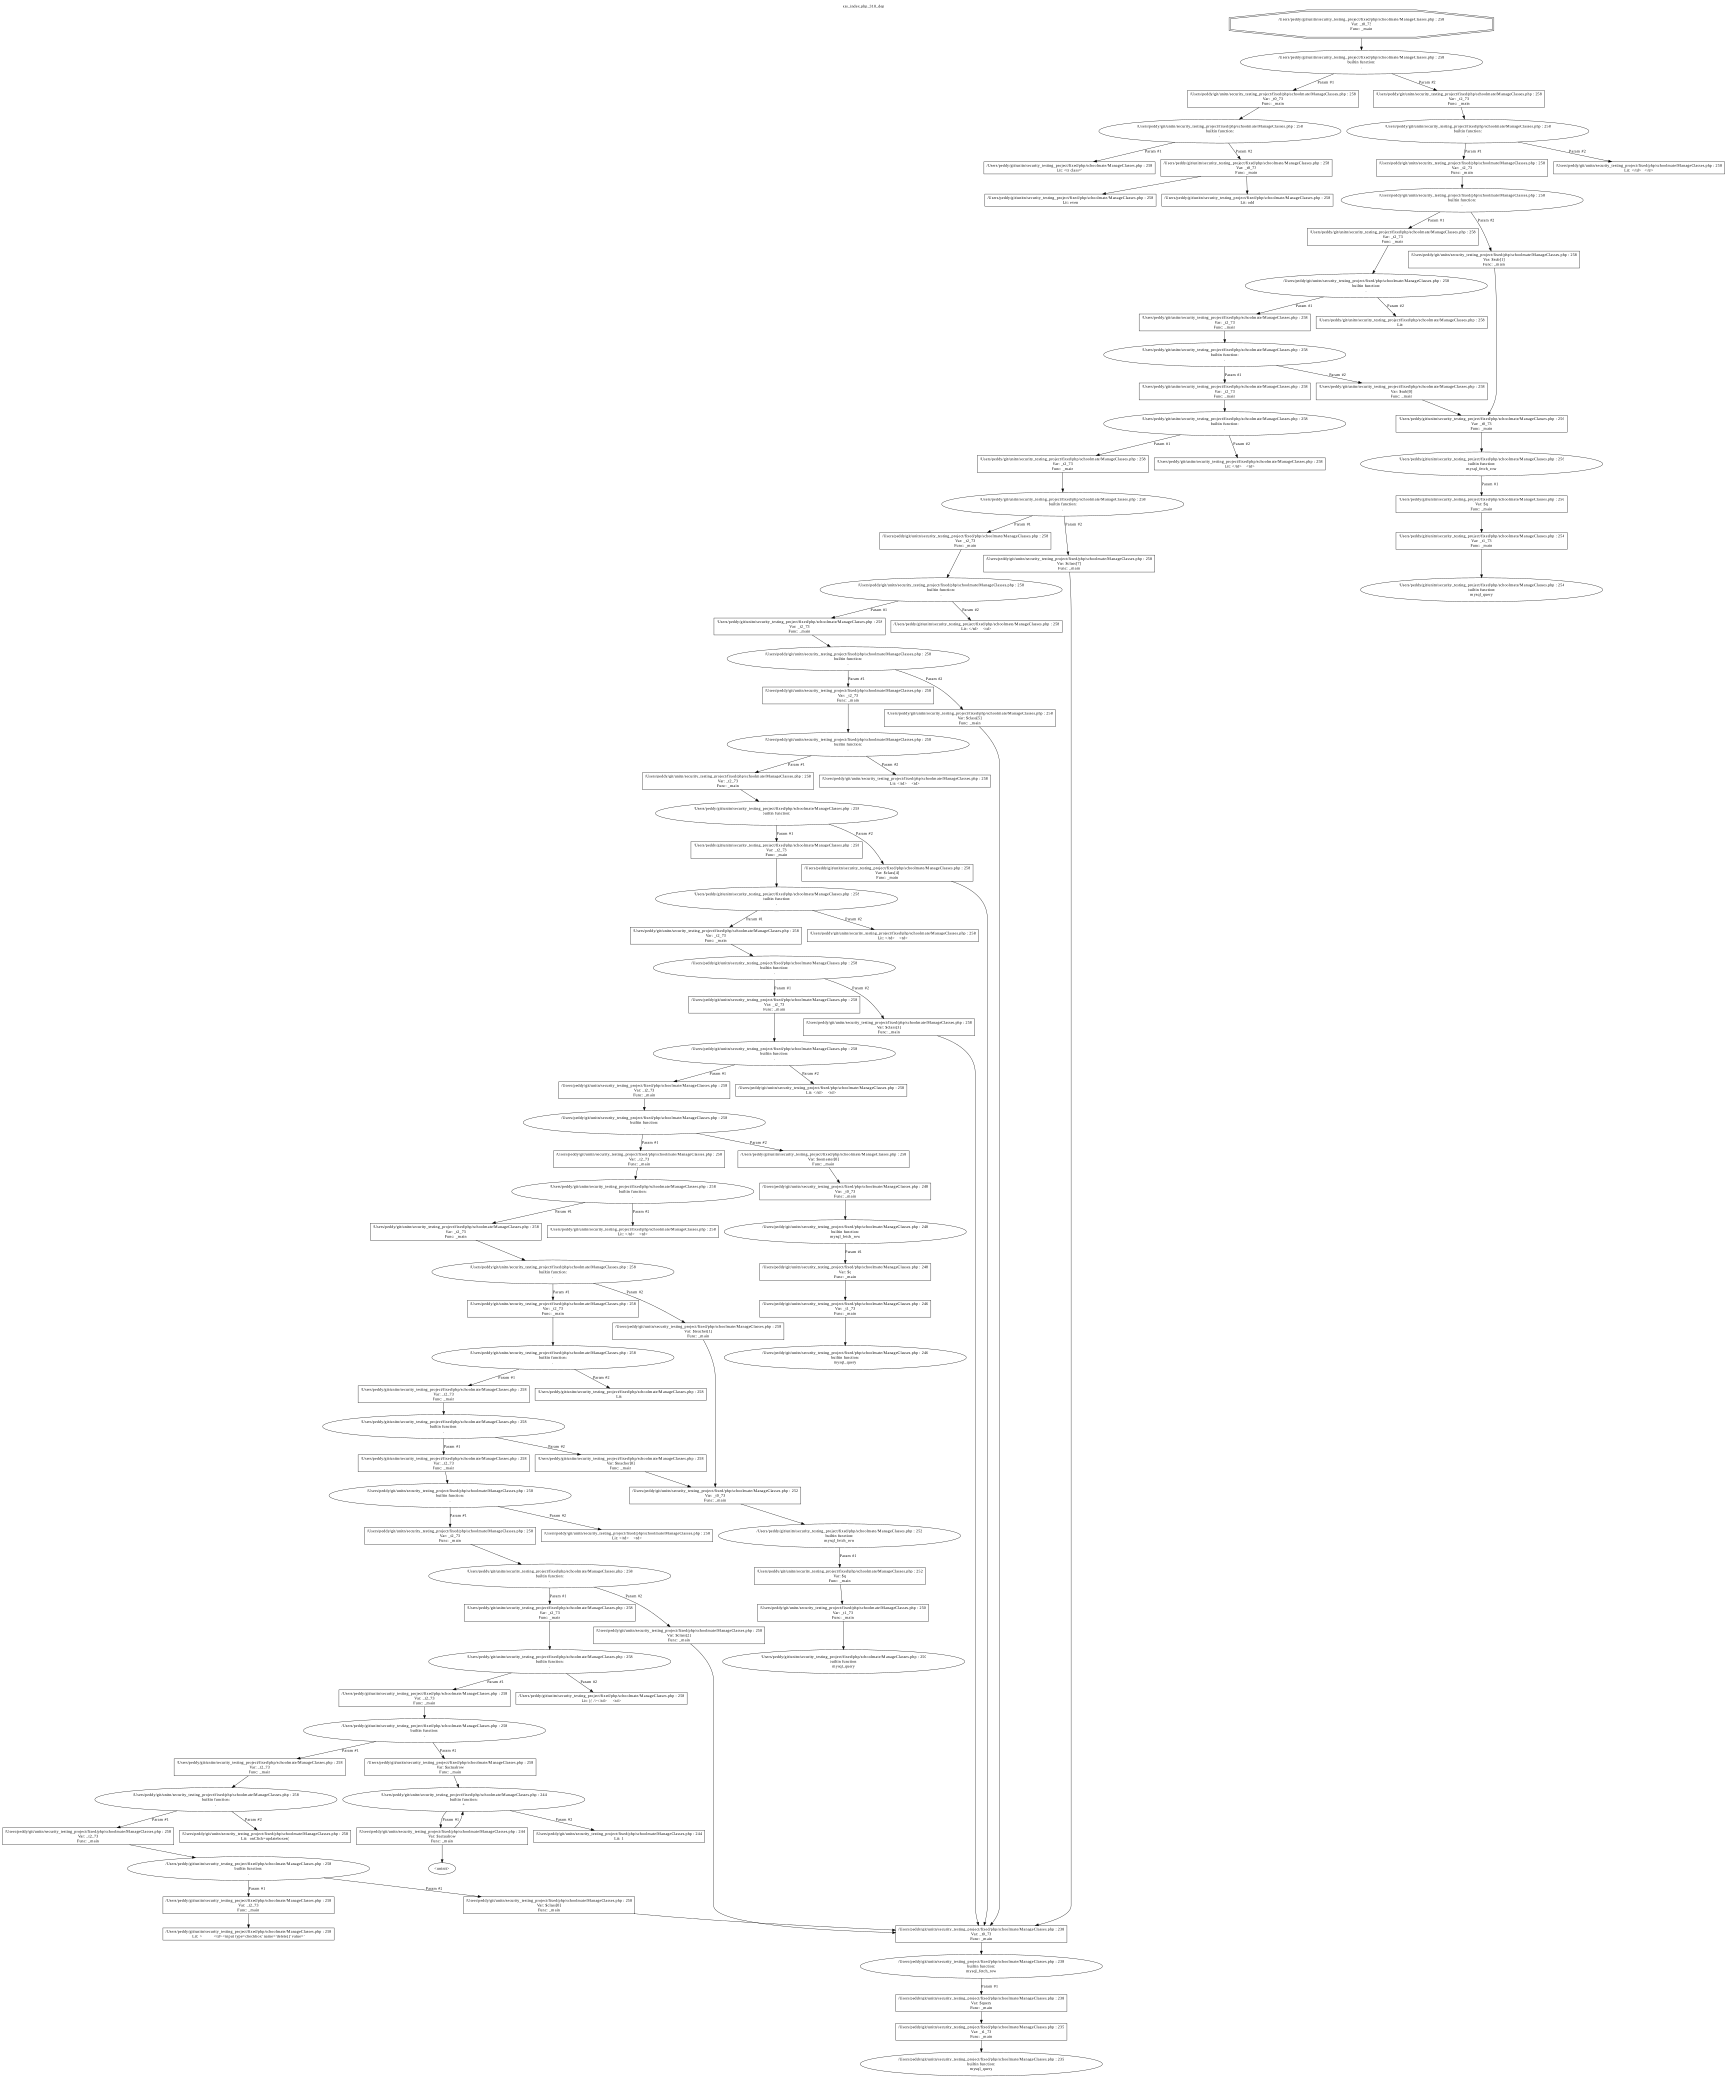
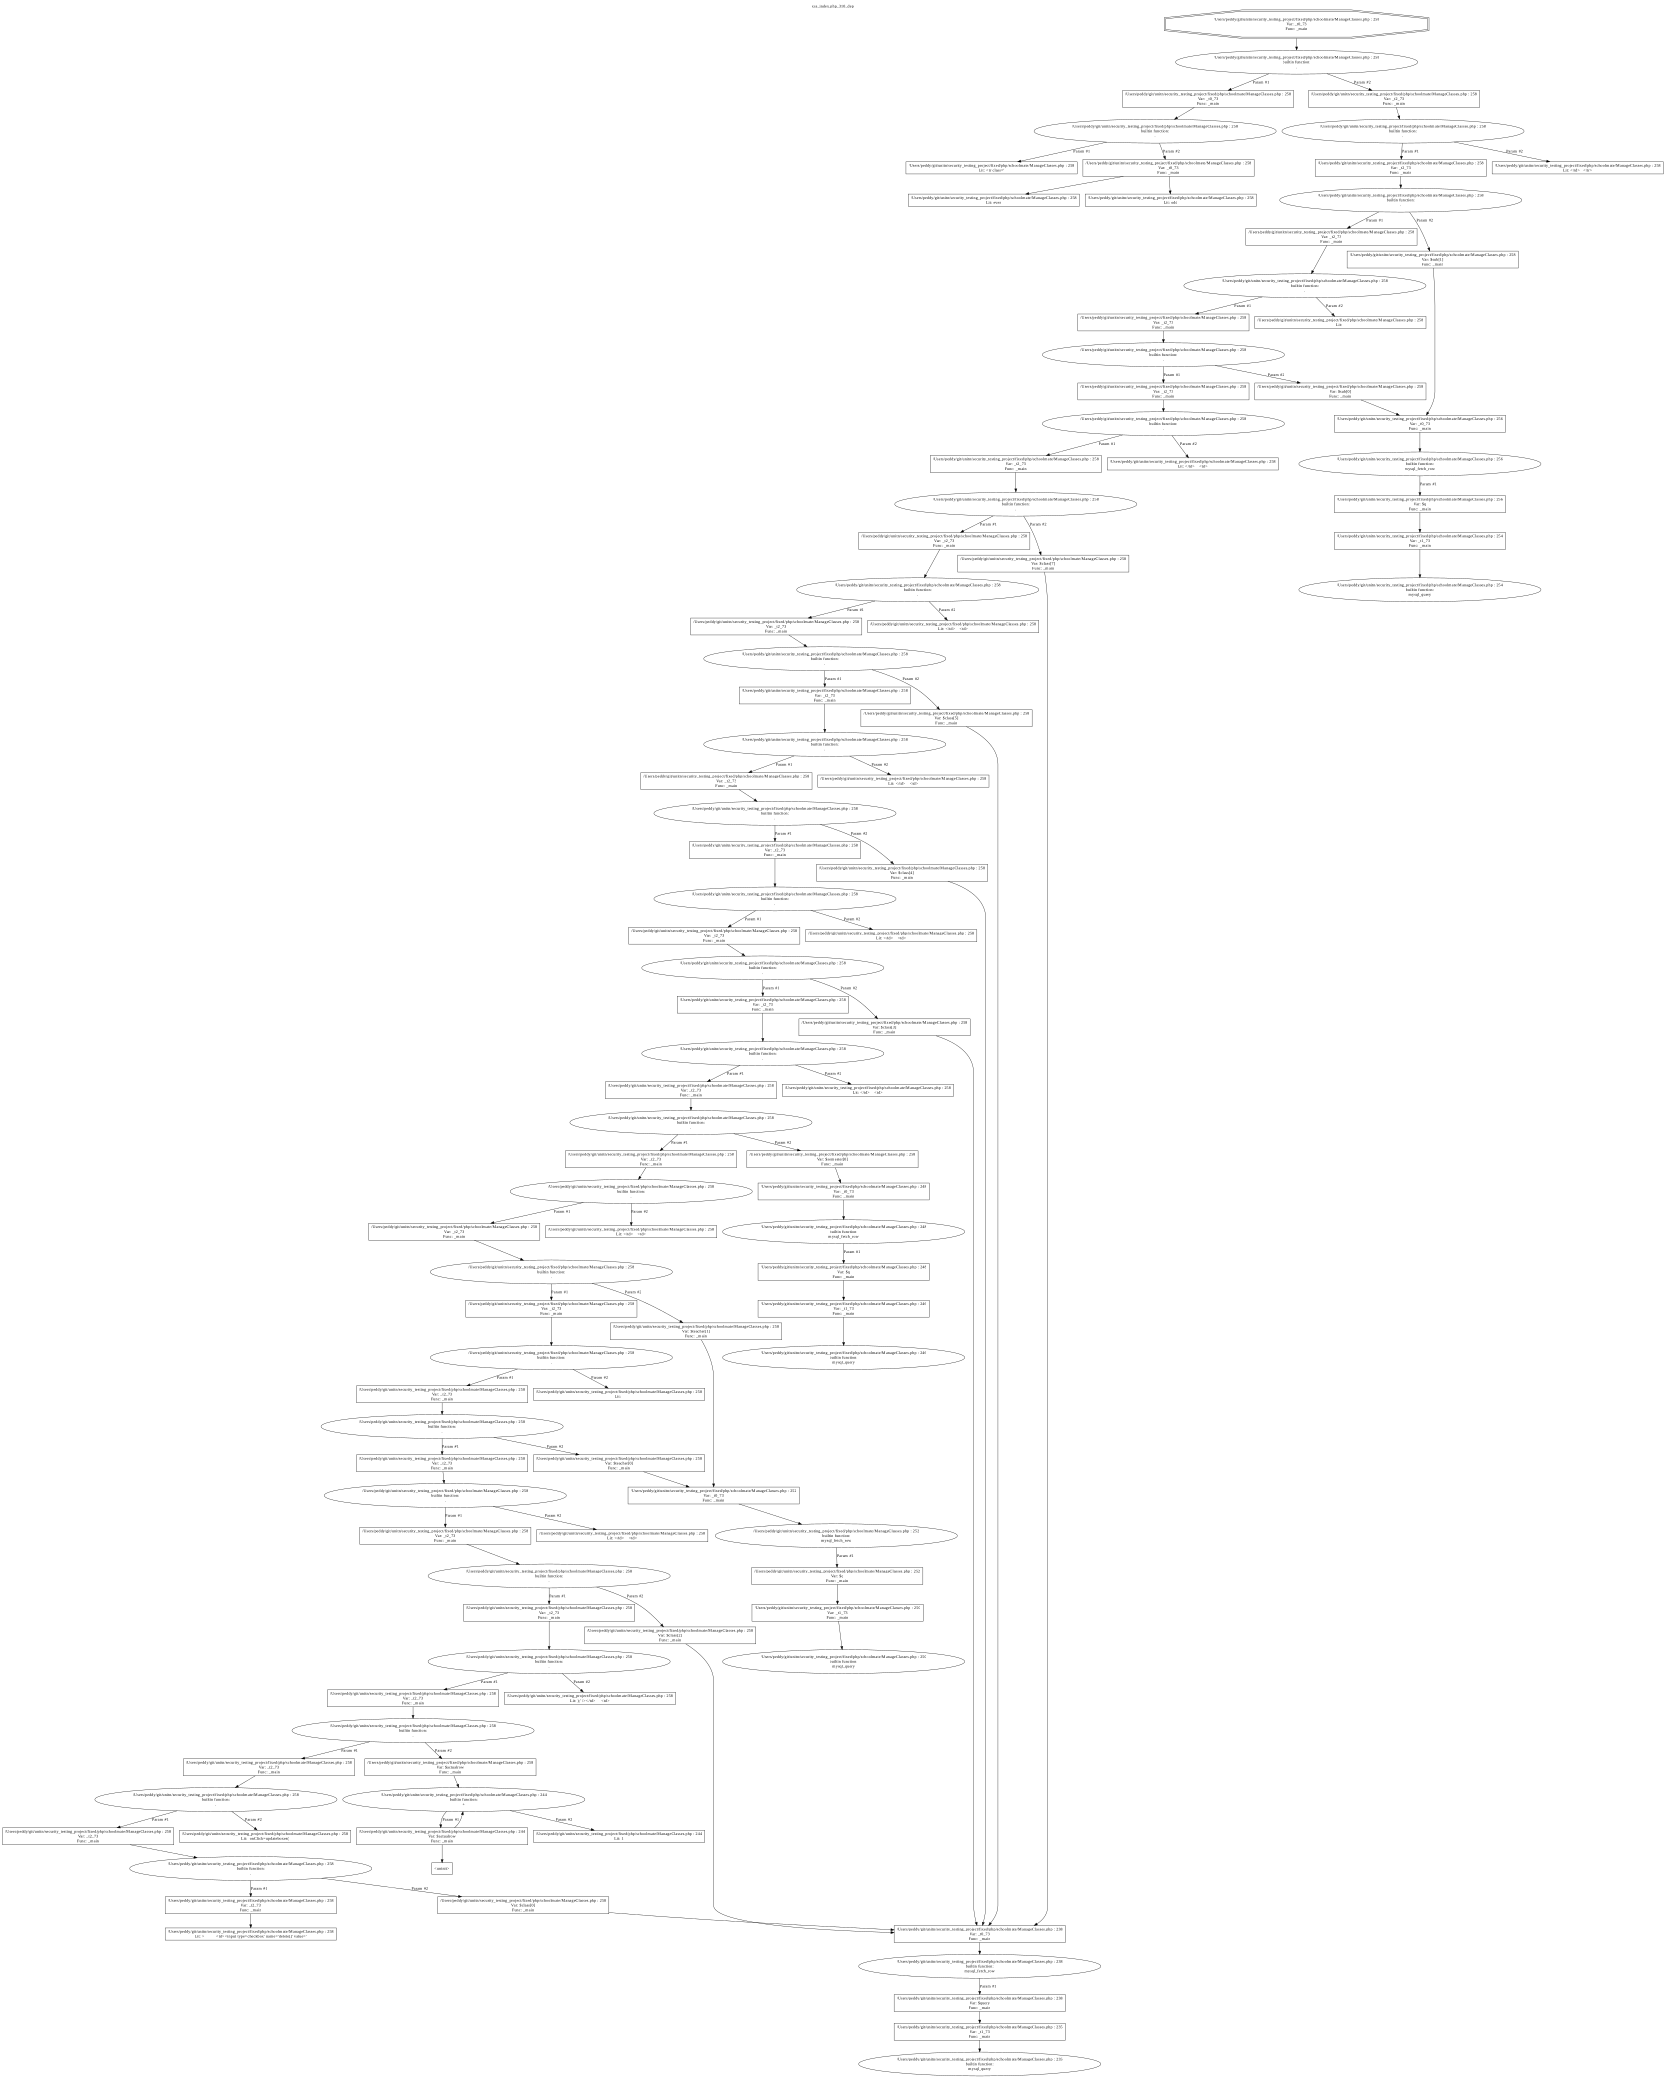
(442, 1869) -> (442, 1869)
